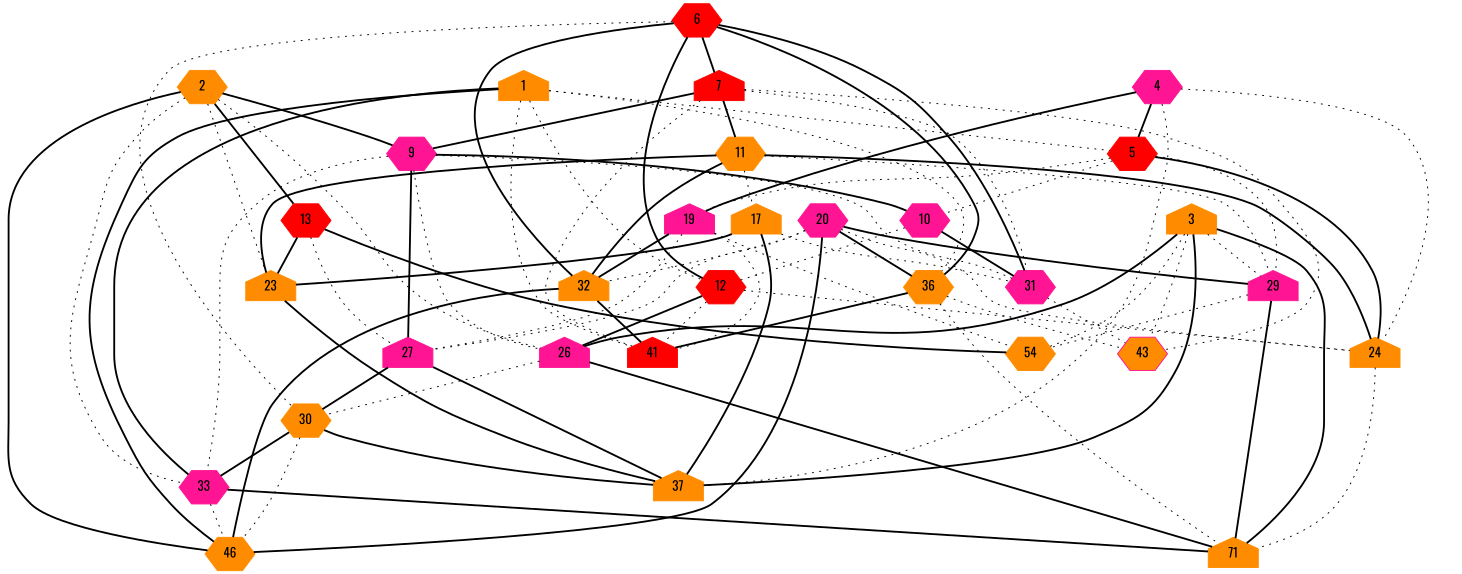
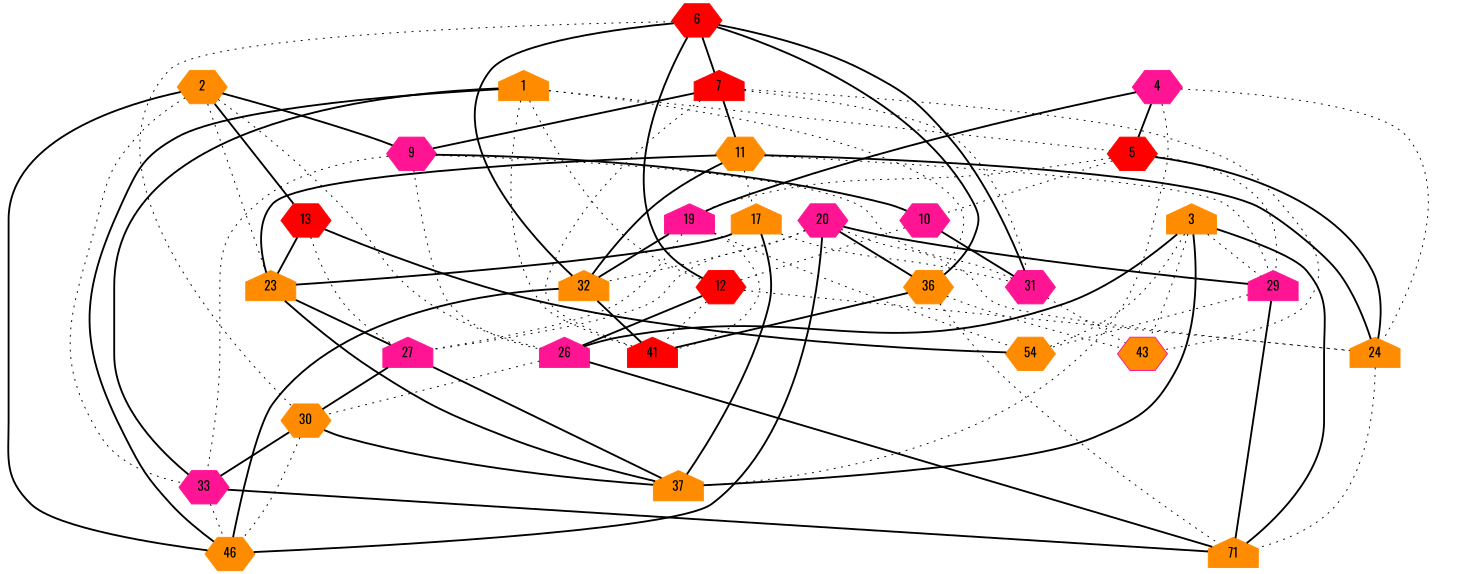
(410, 254) -> (343, 322)
